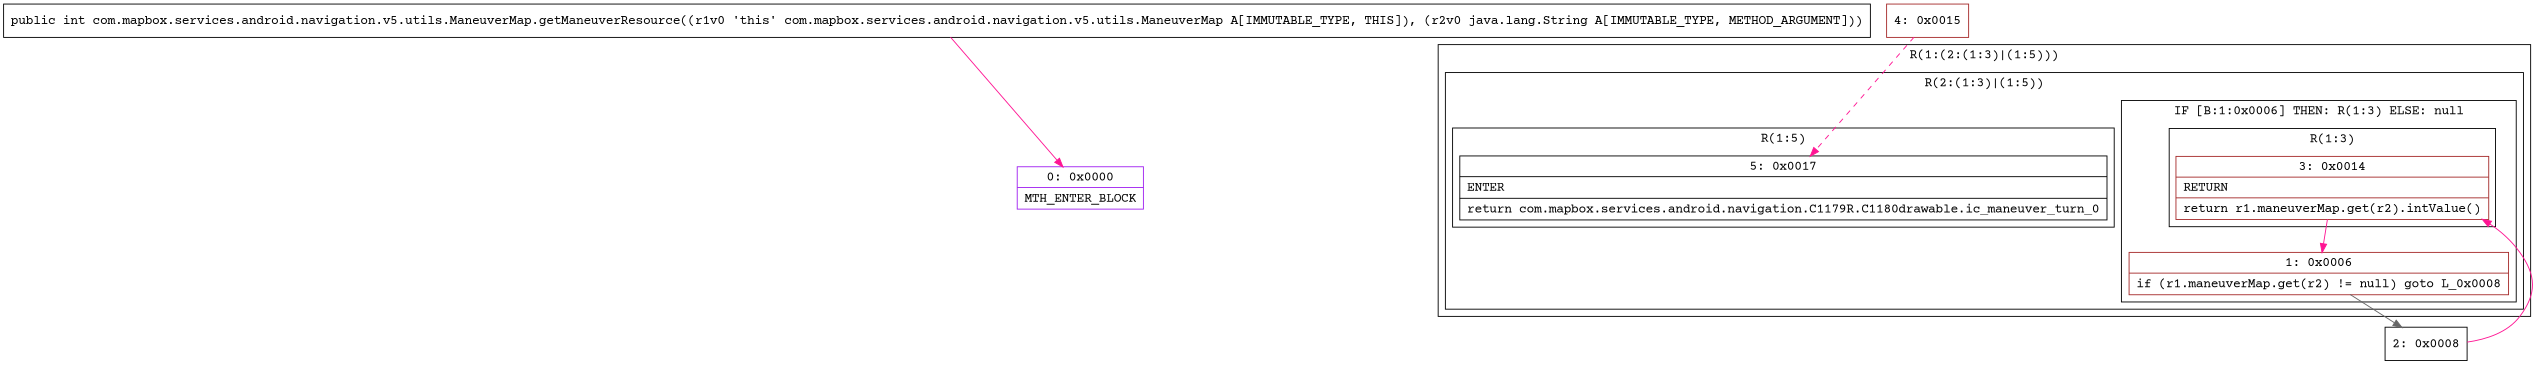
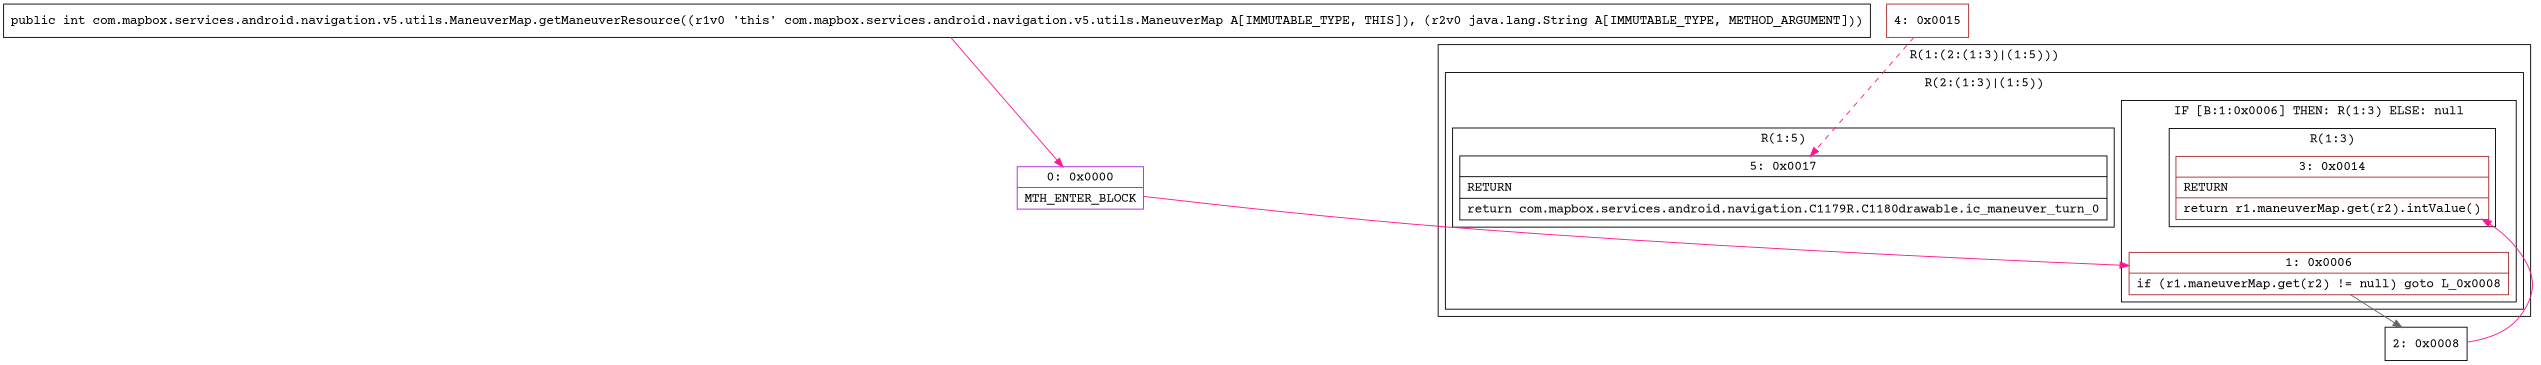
(1486, 187) -> (1490, 187)
(2325, 233) -> (1631, 240)
